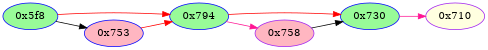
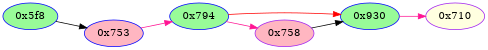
(110, 13) -> none
(370, 16) -> (370, 16)
(153, 26) -> (153, 26)
